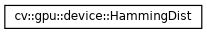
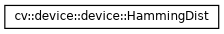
(103, 17) -> (112, 17)
